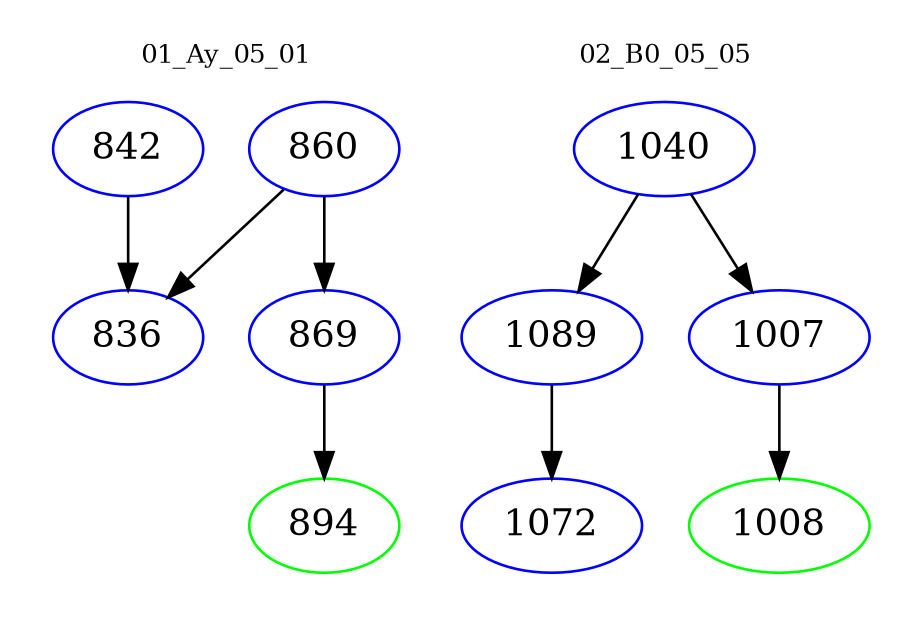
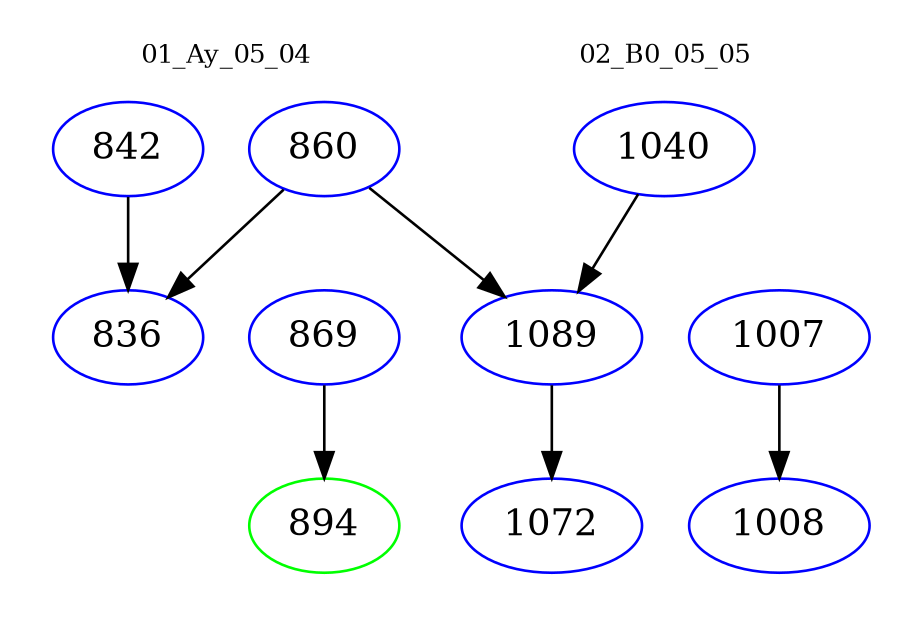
(226, 56) -> (226, 56)
(324, 230) -> (404, 216)
(714, 231) -> none
(779, 526) -> (779, 526)
